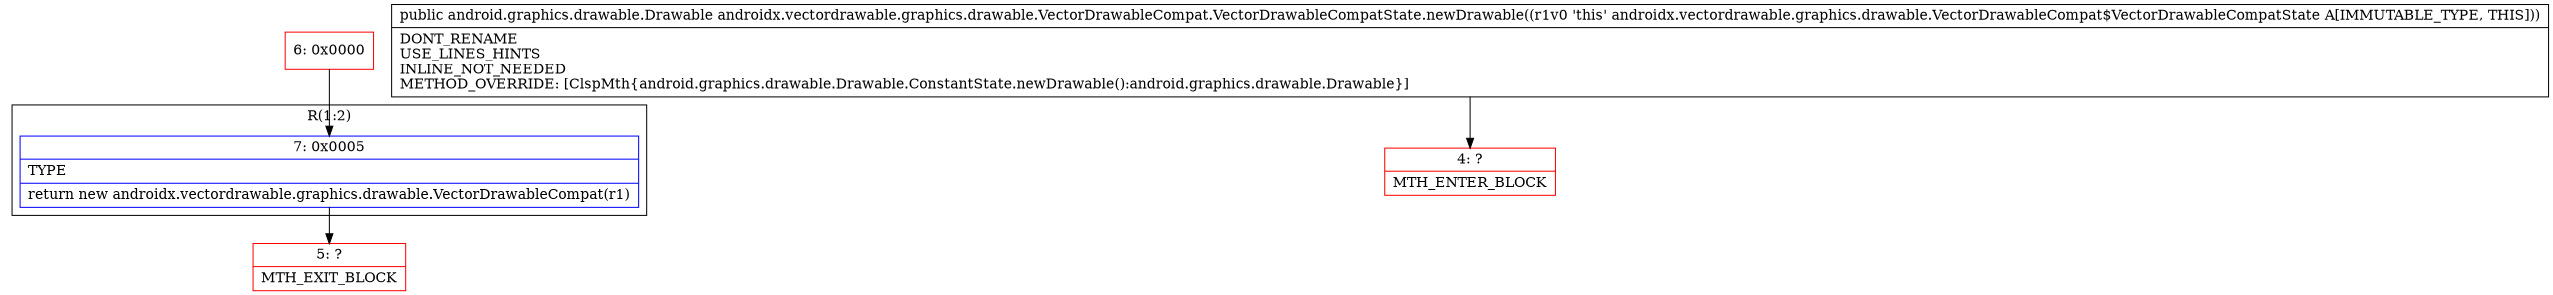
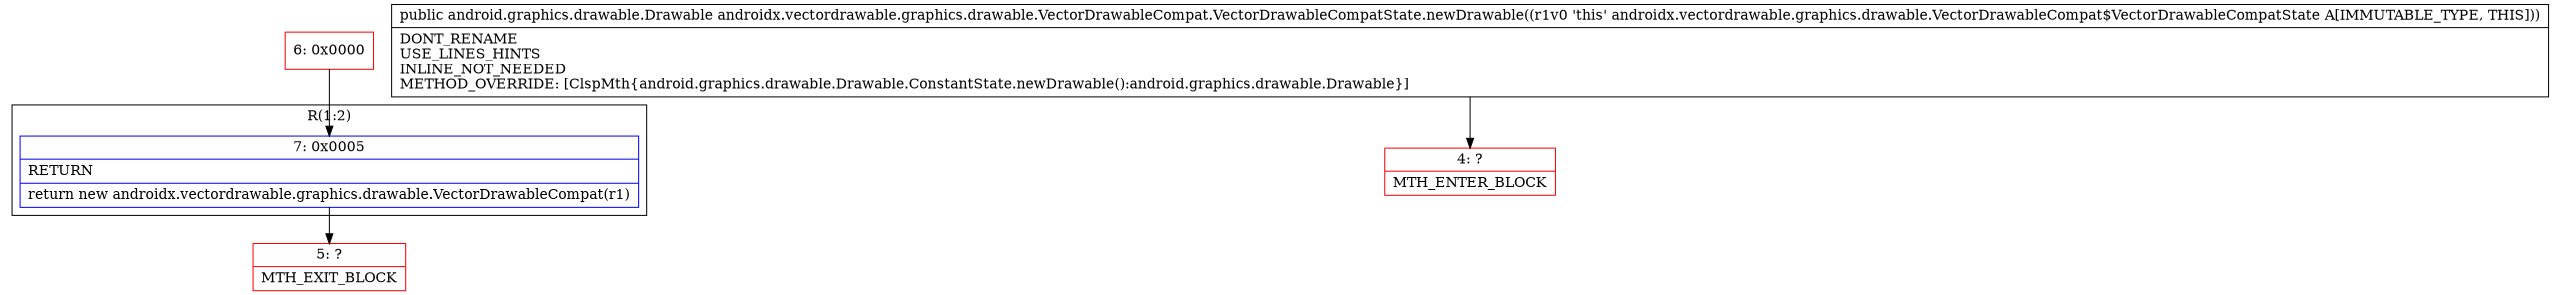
(48, 171) -> (61, 171)
